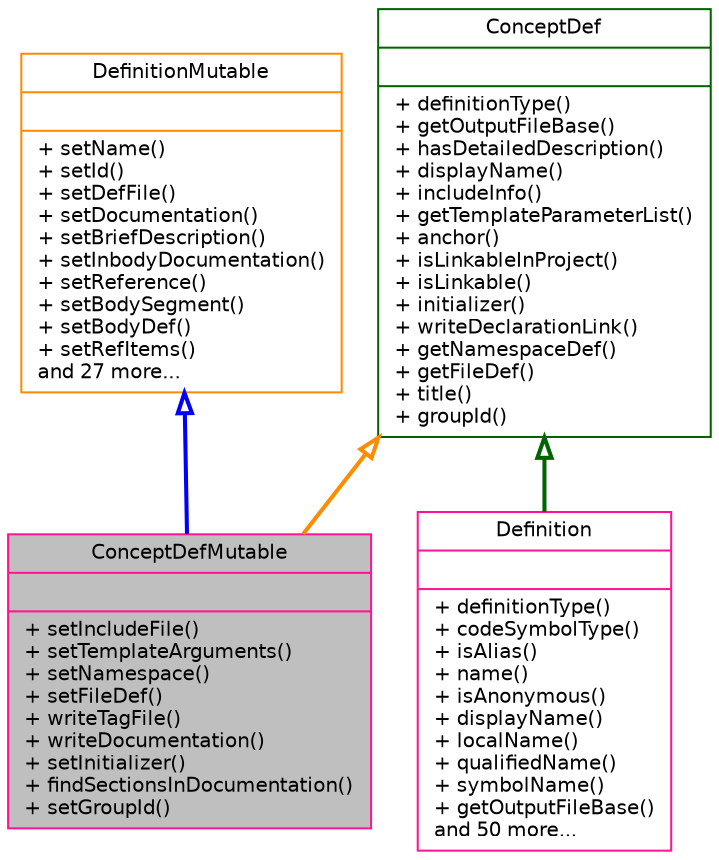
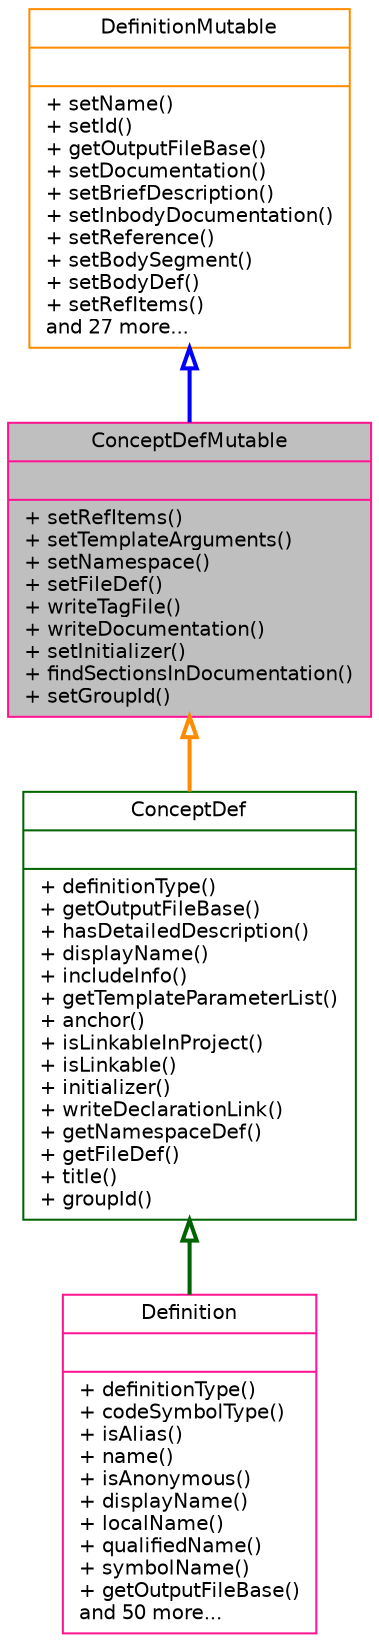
(107, 194) -> (156, 149)
(335, 494) -> (190, 764)
(113, 630) -> (104, 518)
